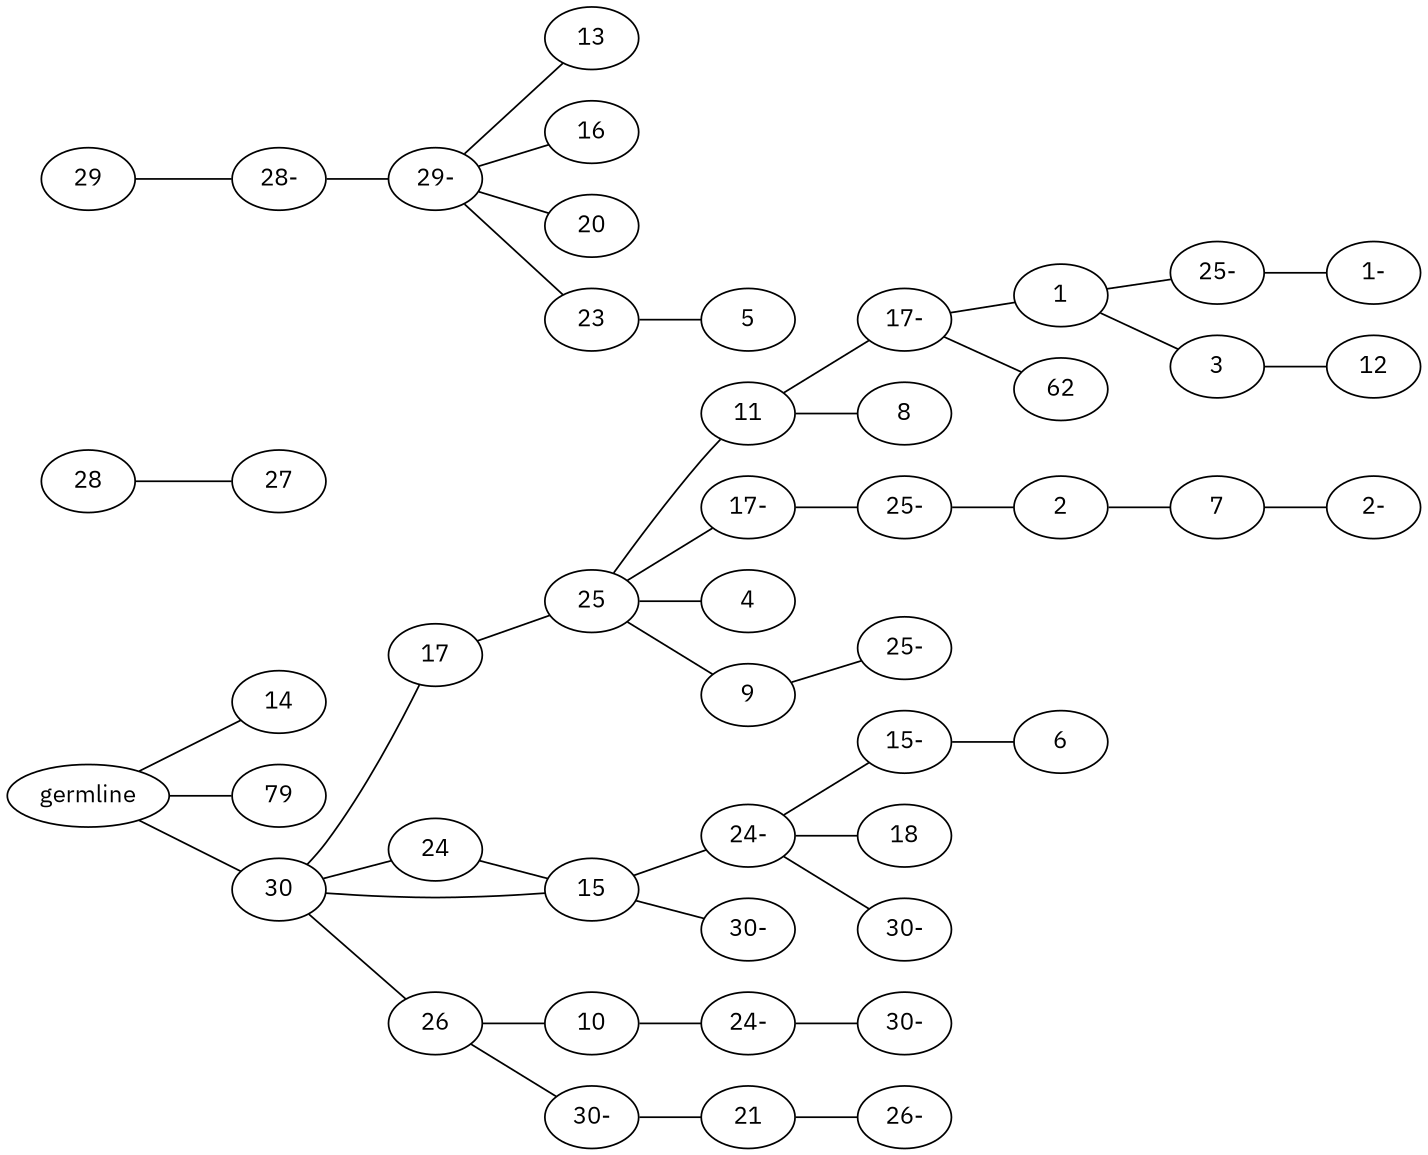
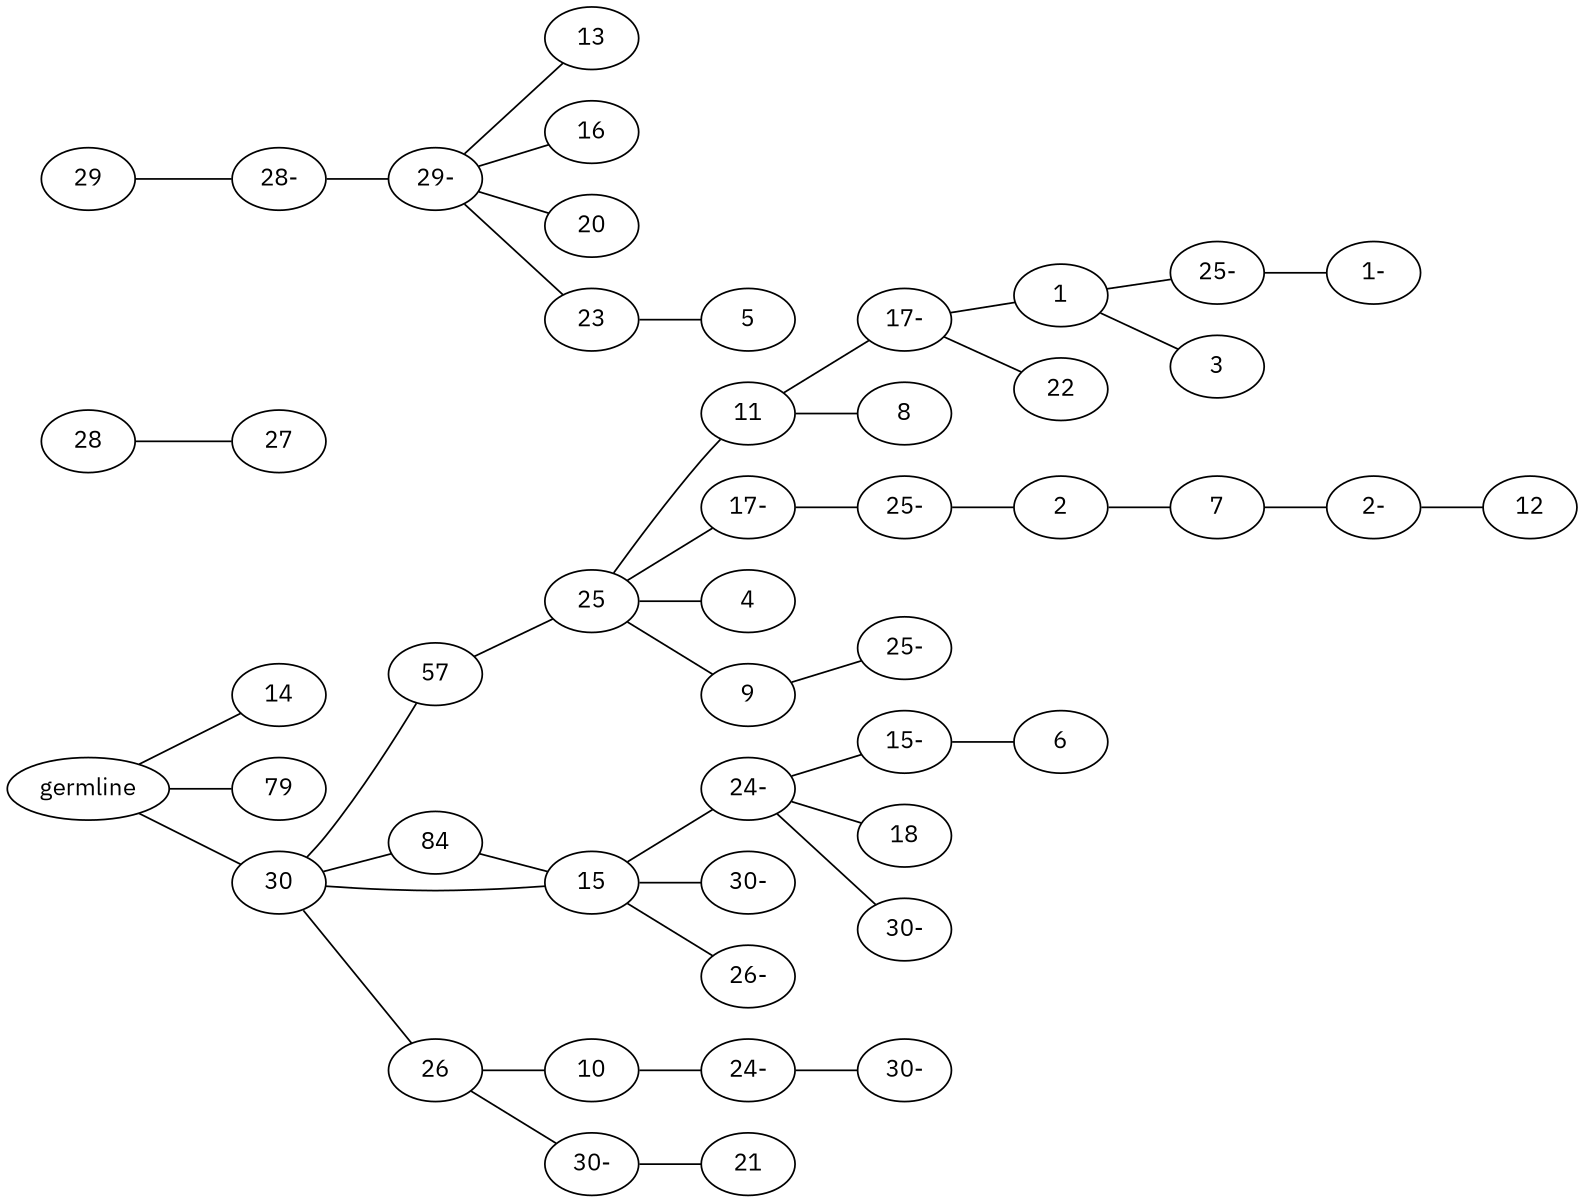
(1296, 367) -> (1452, 507)
(1061, 389) -> (1061, 389)
(435, 655) -> (435, 674)
(435, 850) -> (435, 843)
(827, 1117) -> (670, 930)
